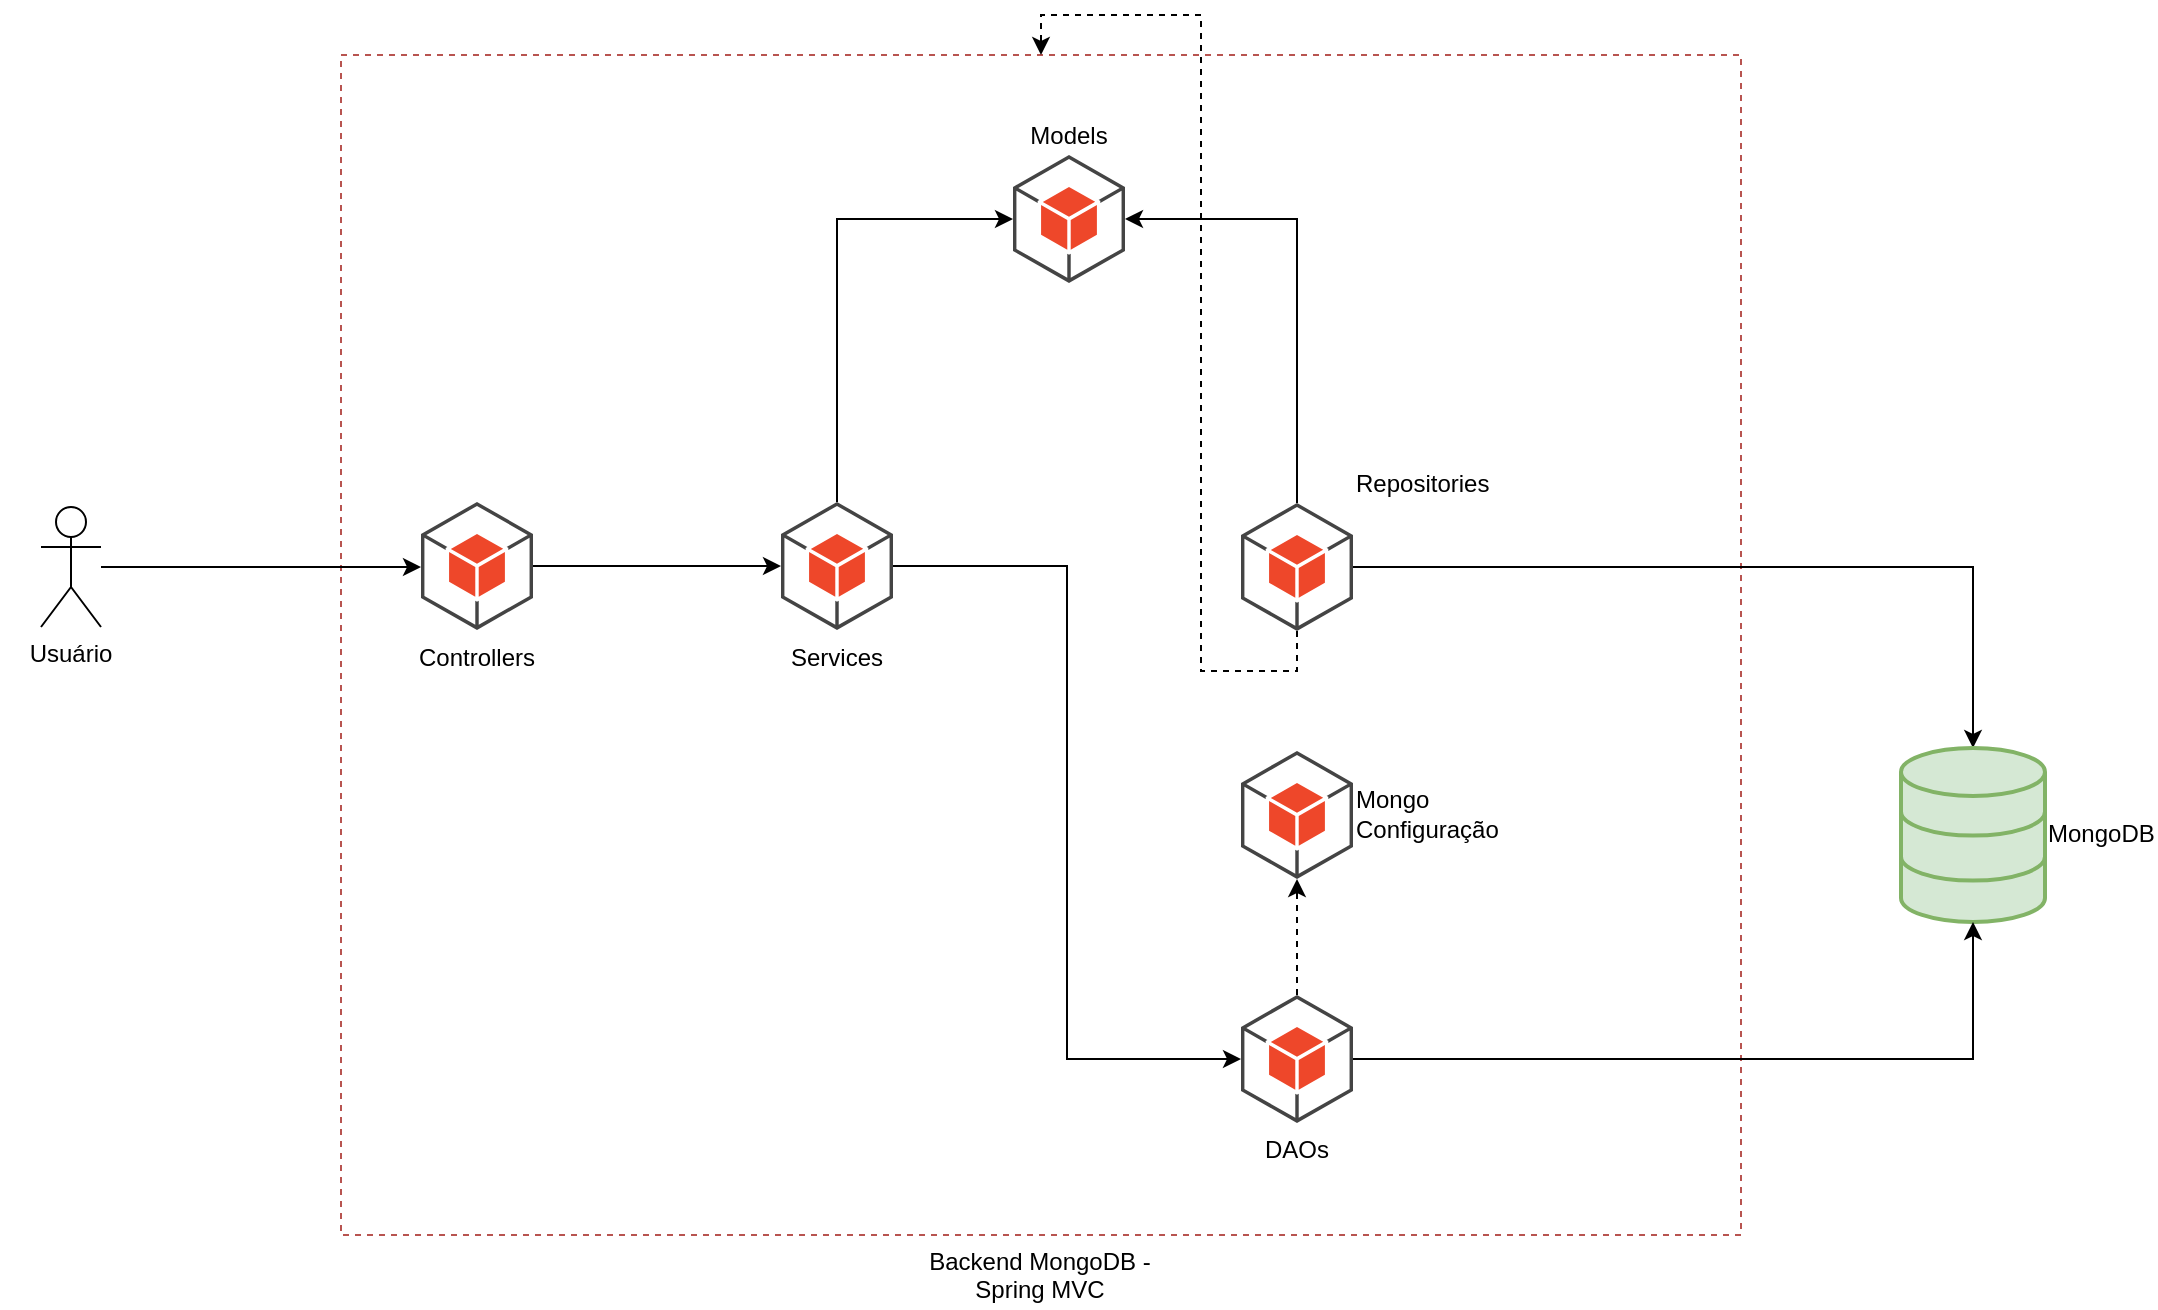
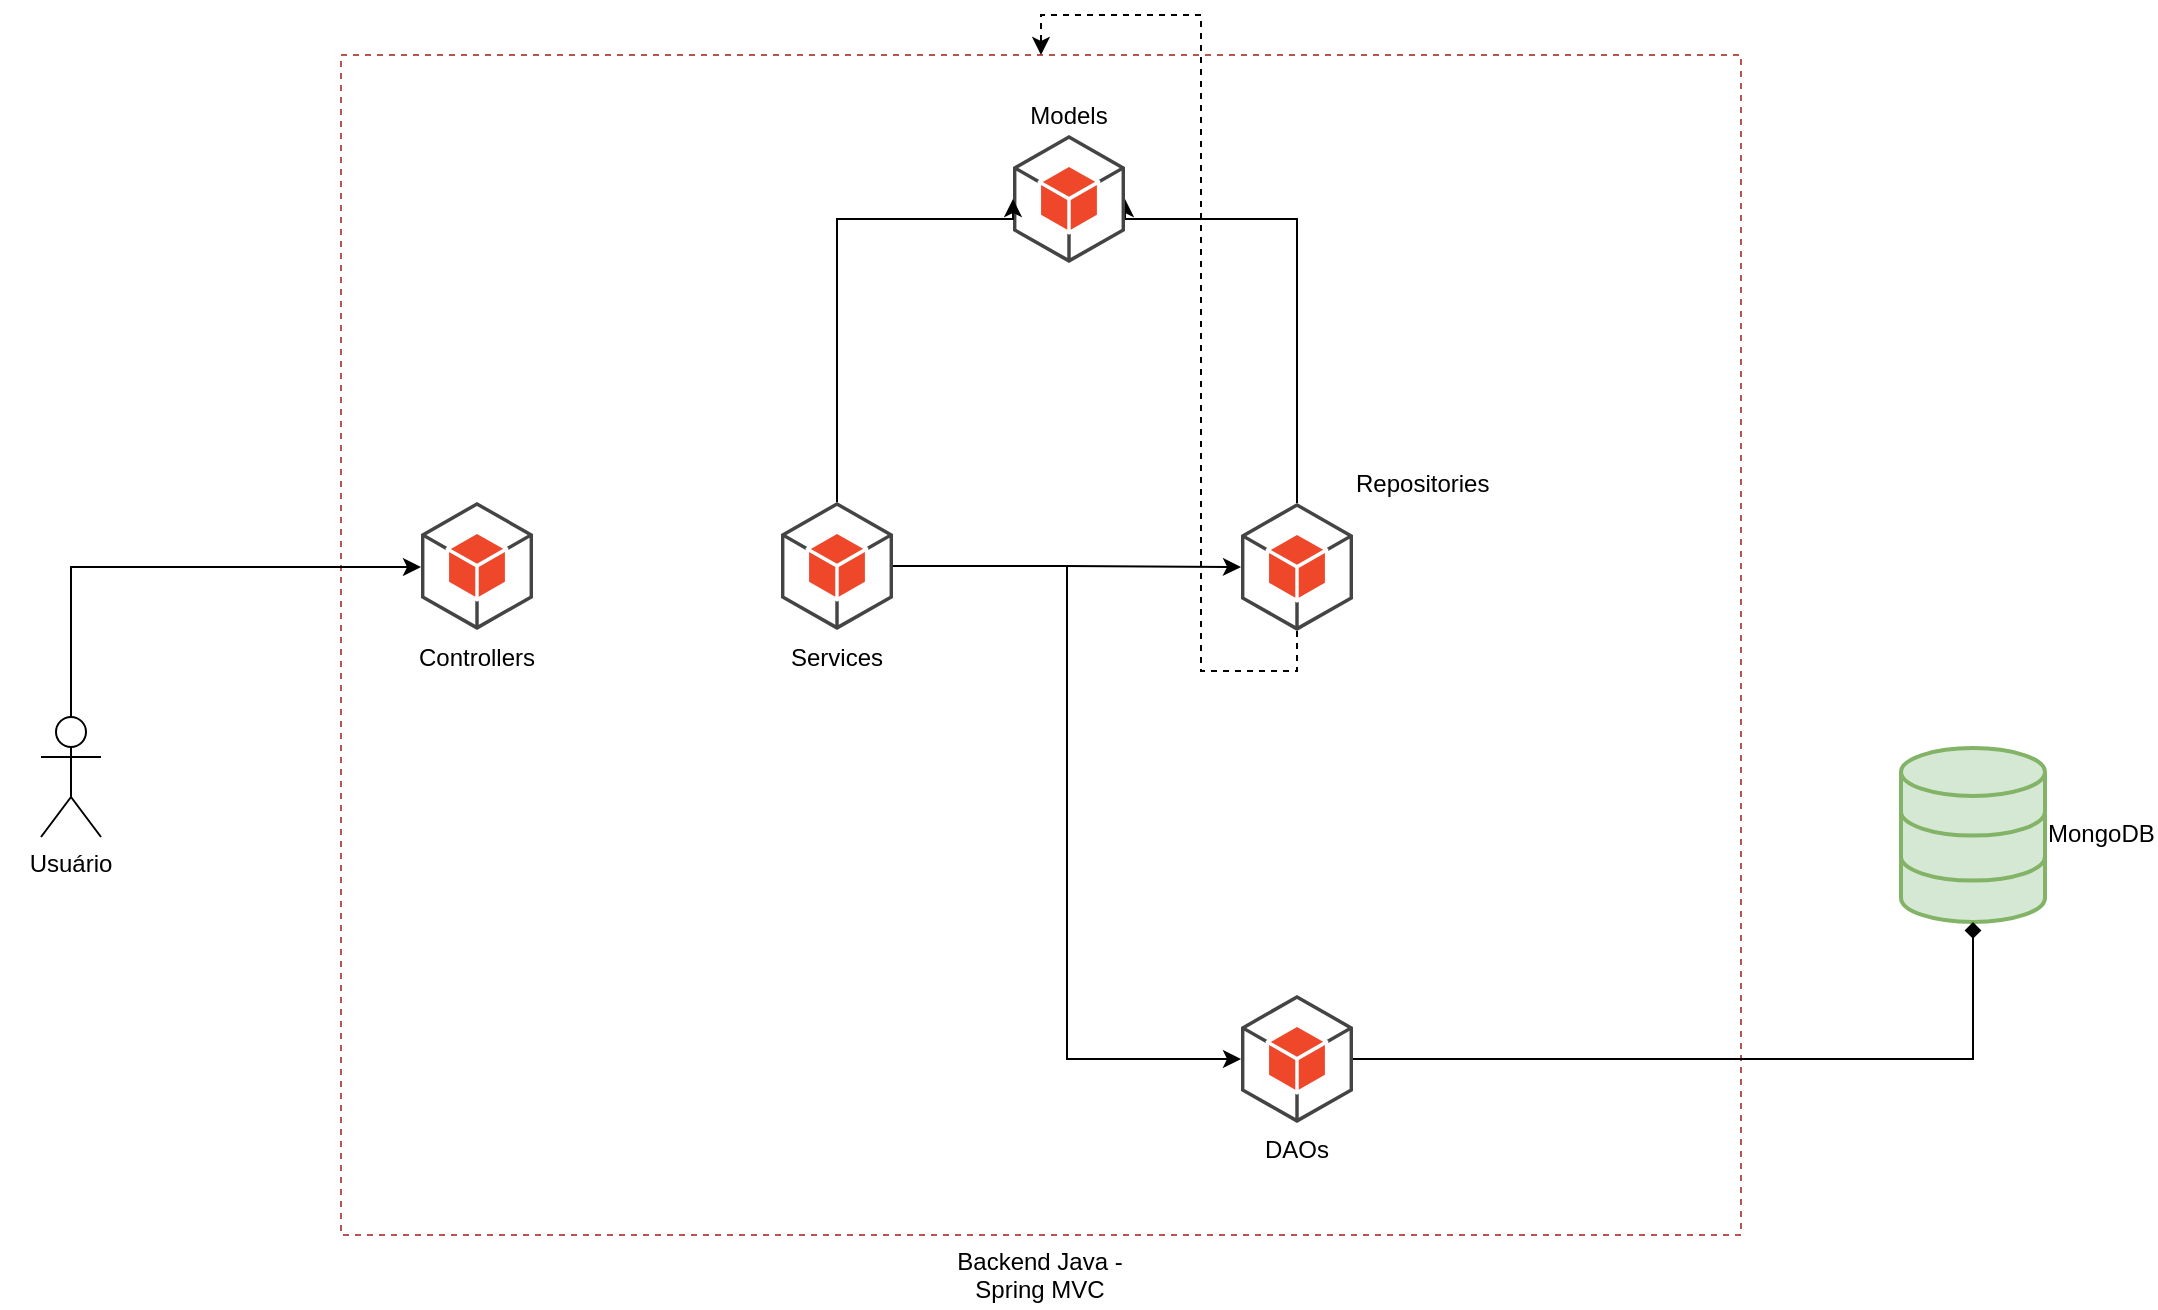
(1069, 219) -> (1069, 199)
(650, 566) -> none
none -> (1149, 566)
(71, 567) -> (71, 777)
(1747, 567) -> none
(1297, 815) -> none
(1973, 937) -> (1973, 938)
(1297, 944) -> none
(1041, 1278) -> (1041, 1278)
